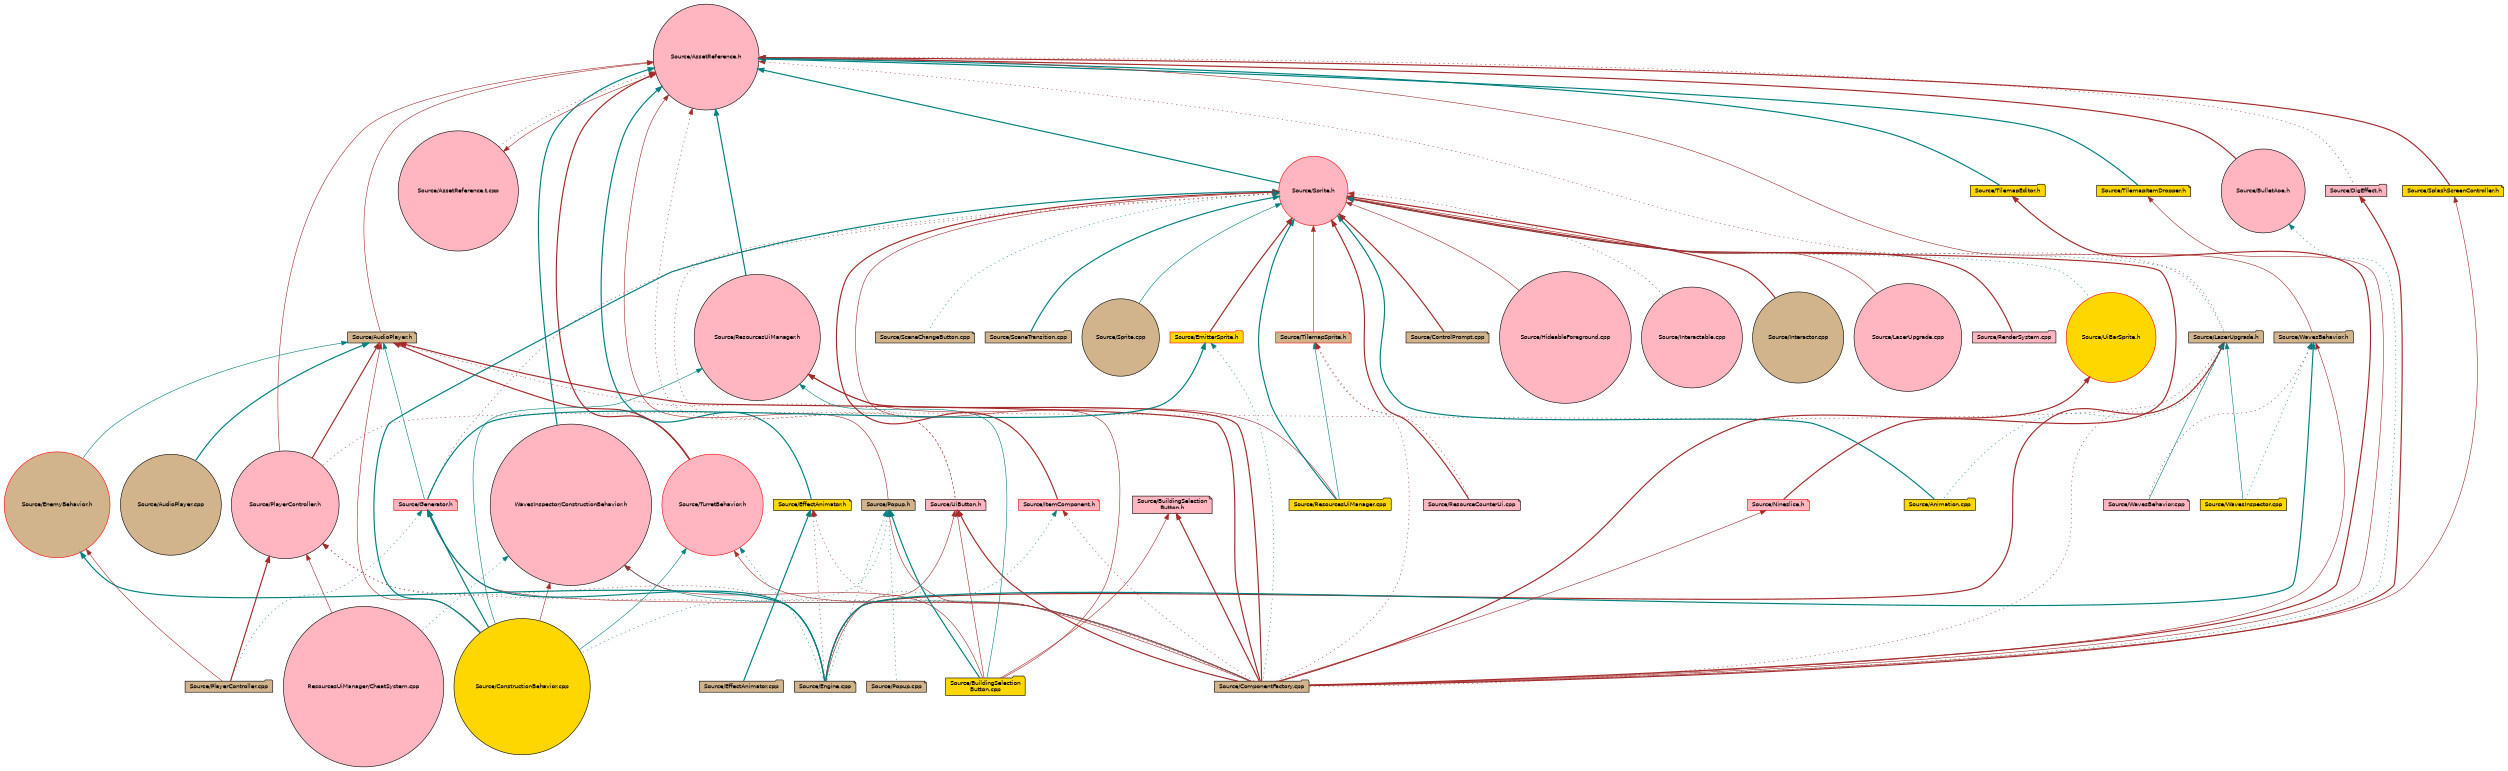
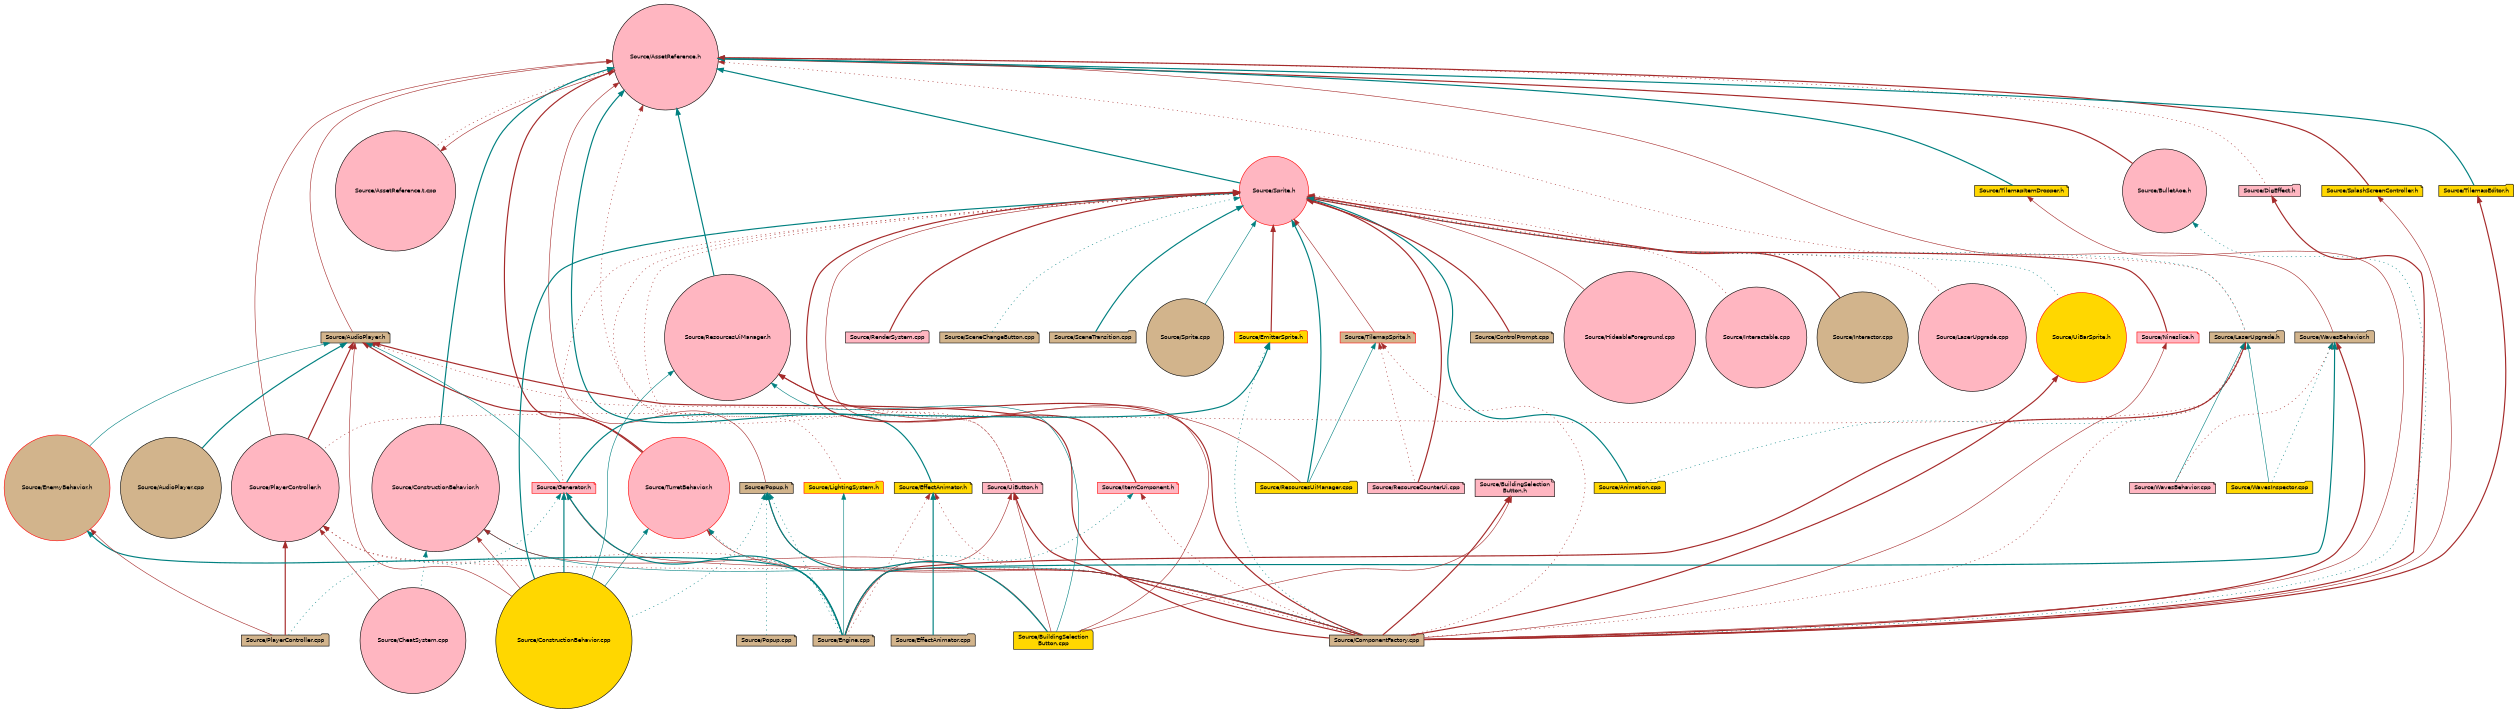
(1619, 242) -> (1631, 246)
none -> (844, 488)
(571, 505) -> (436, 488)
(1938, 655) -> (1991, 615)
(364, 687) -> (413, 641)
